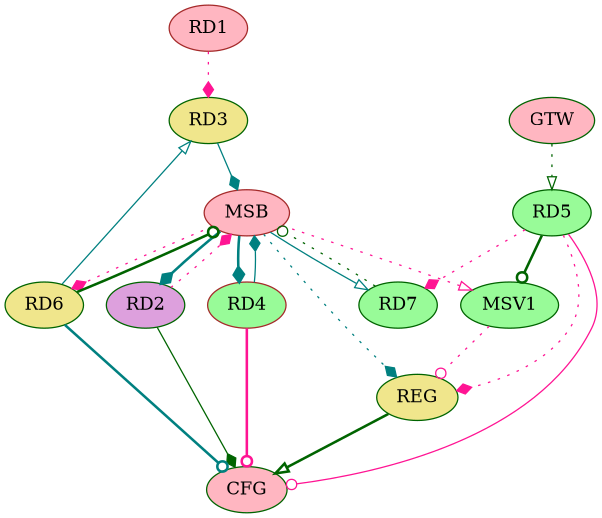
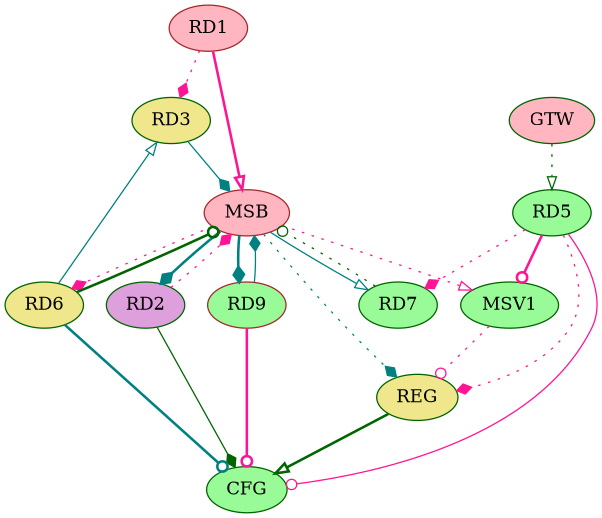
none -> (226, 114)
(533, 254) -> (533, 254)
(247, 305) -> (247, 305)
(247, 490) -> (247, 490)
